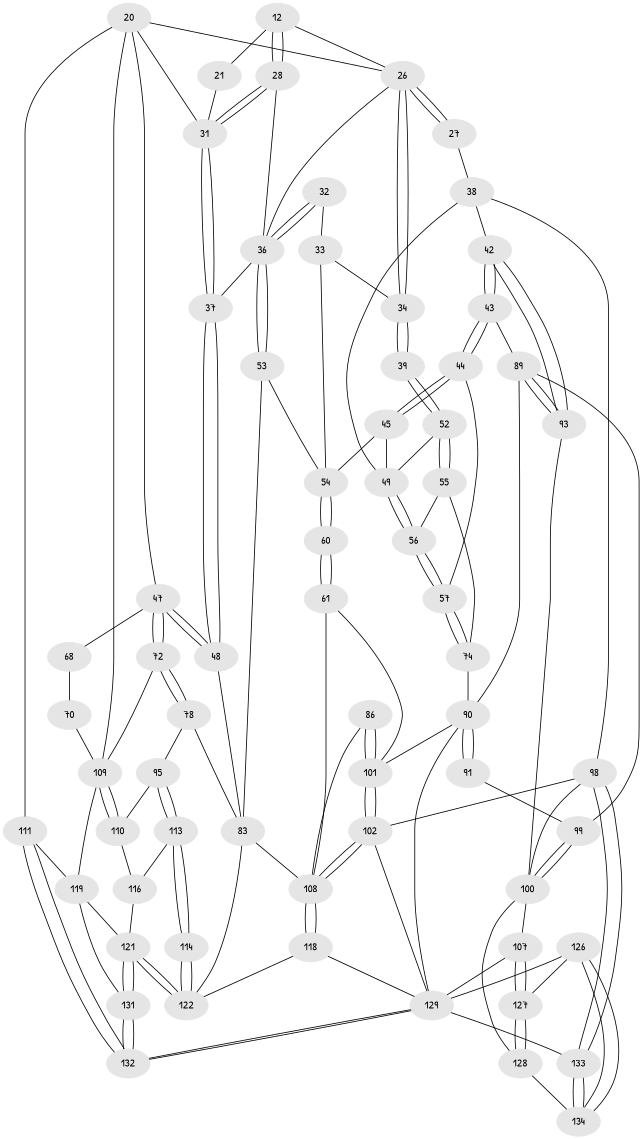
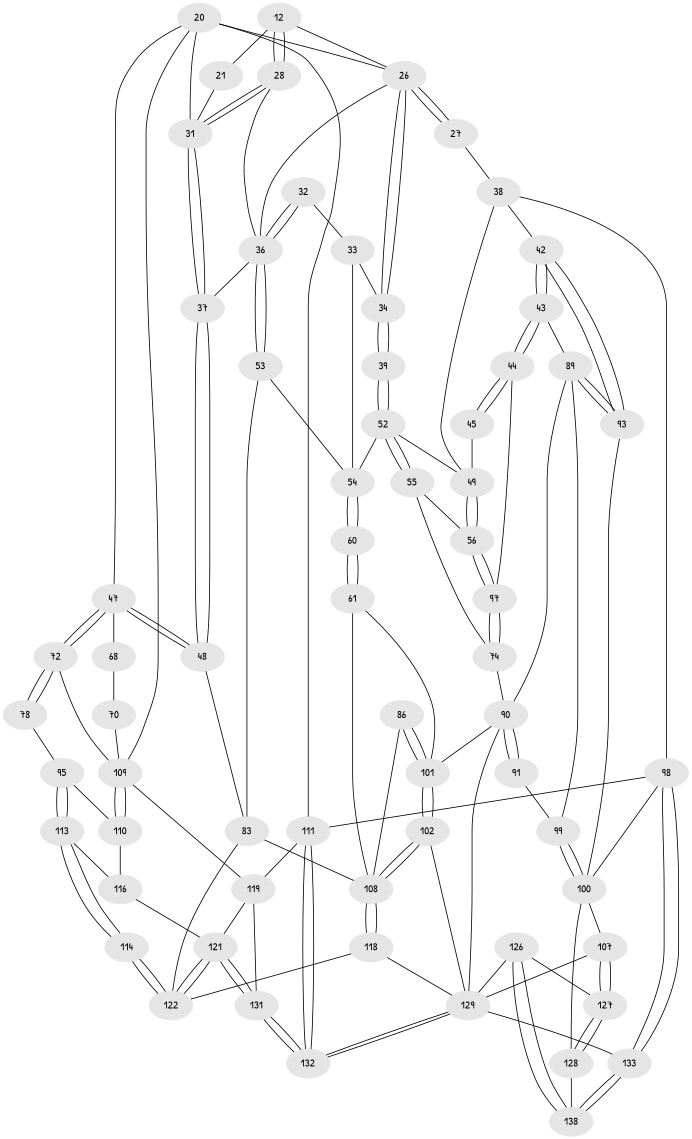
(356, 454) -> (368, 454)
(445, 599) -> (495, 599)
(215, 773) -> none
(482, 802) -> (487, 802)
(579, 1122) -> (571, 1122)
